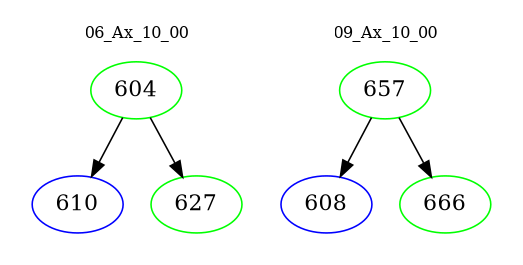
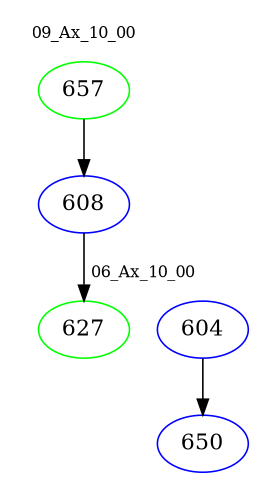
(136, 90) -> (203, 330)
(163, 140) -> (84, 268)
(78, 204) -> (203, 444)
(445, 204) -> none
